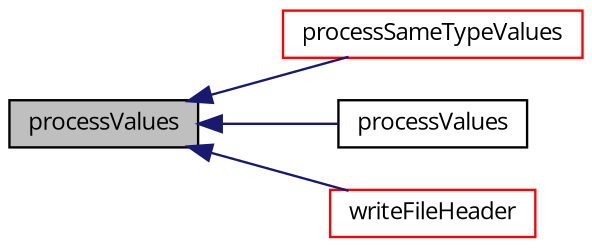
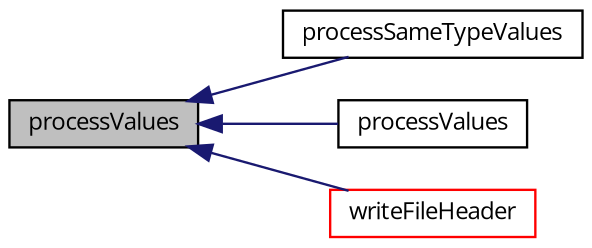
(433, 34) -> (433, 34)
